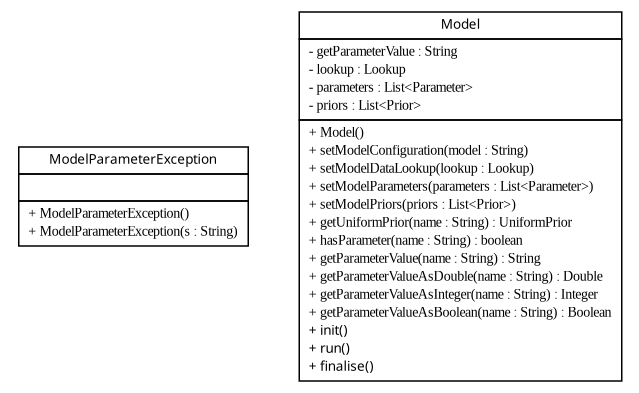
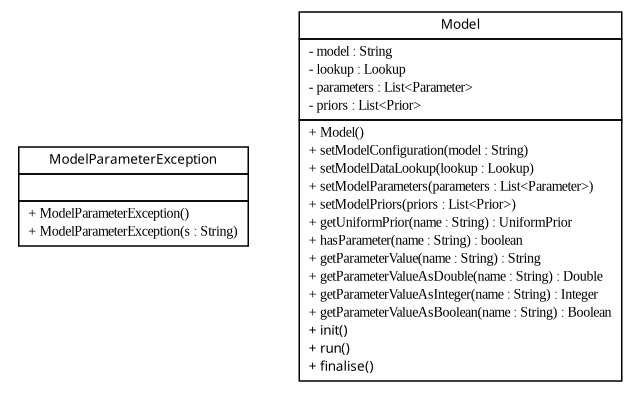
(383, 52) -> (351, 52)
